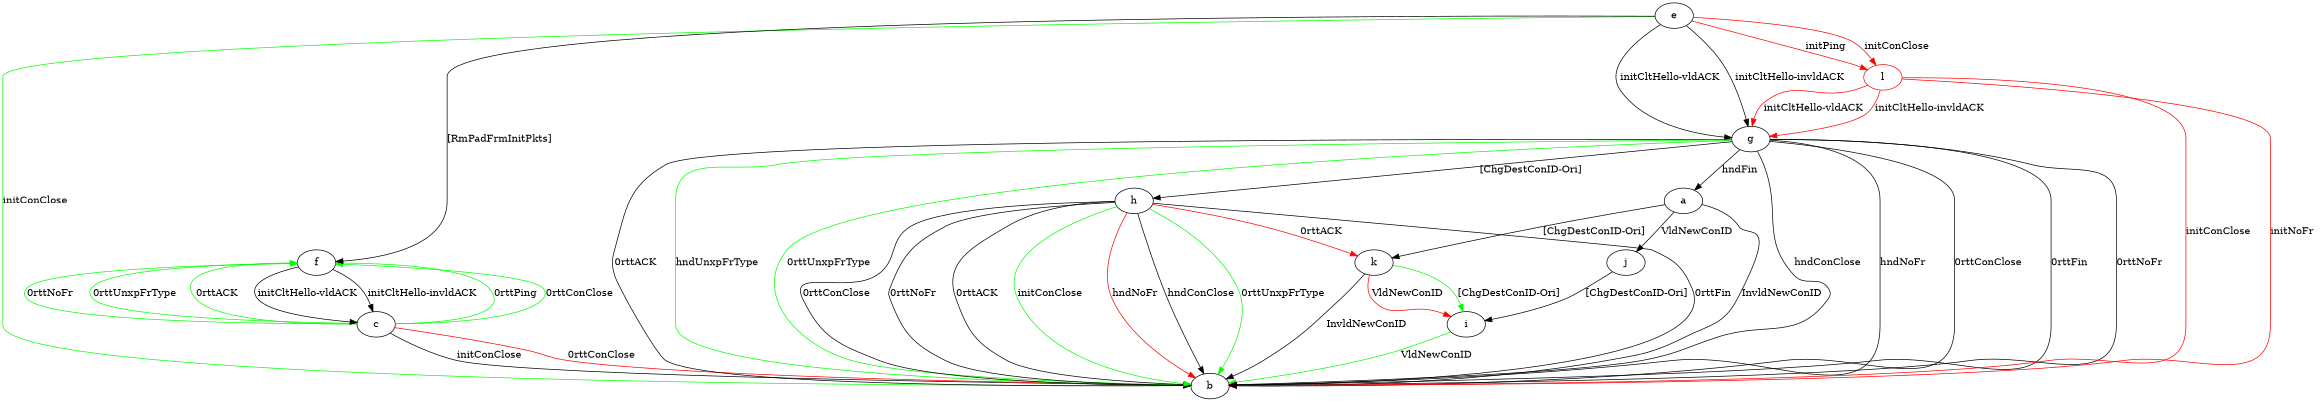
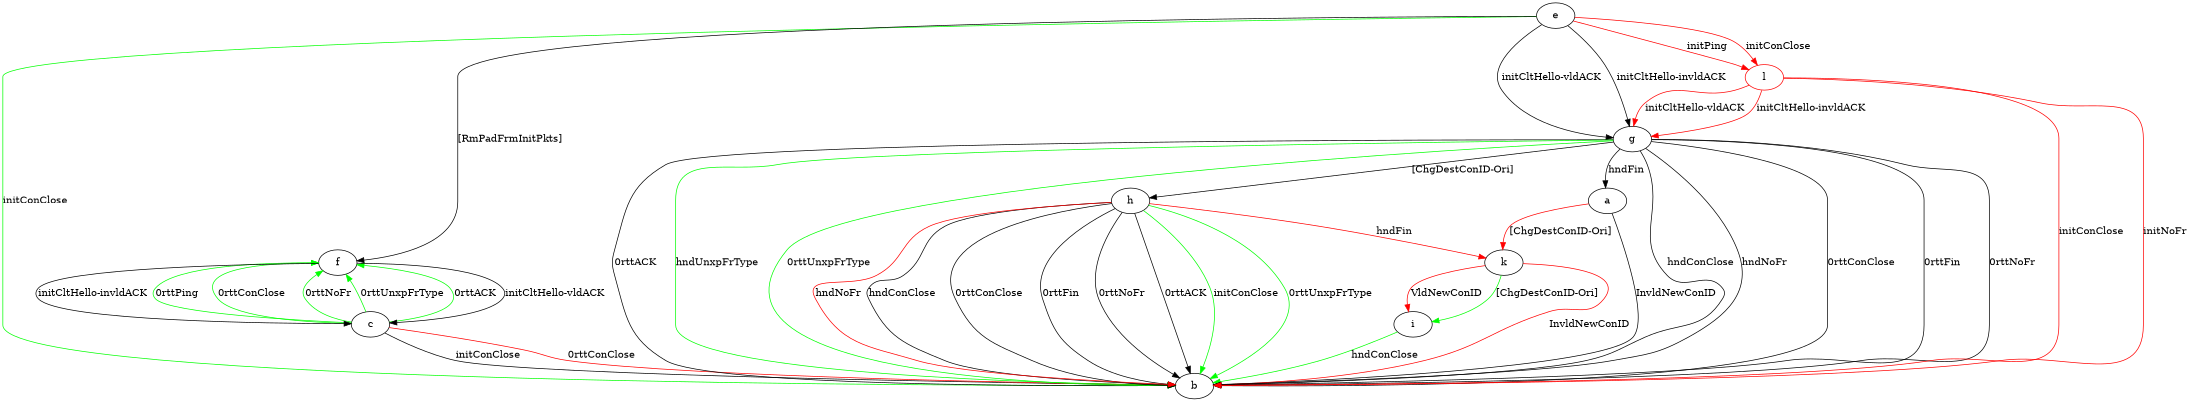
(1532, 229) -> (1539, 213)
(1323, 232) -> (1396, 232)
(1626, 263) -> none
(1304, 332) -> (1468, 346)
(1438, 355) -> (1386, 355)
